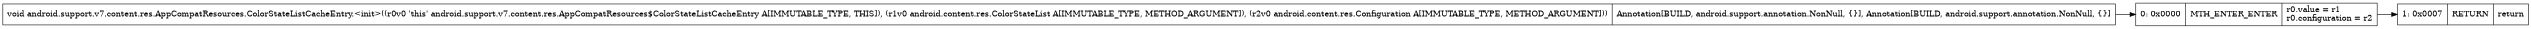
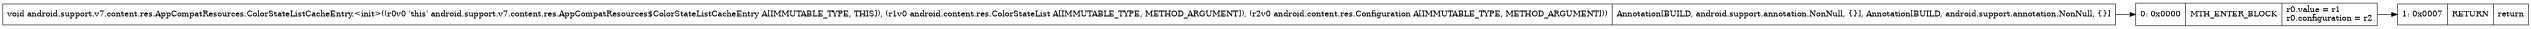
(2234, 14) -> (2234, 14)
